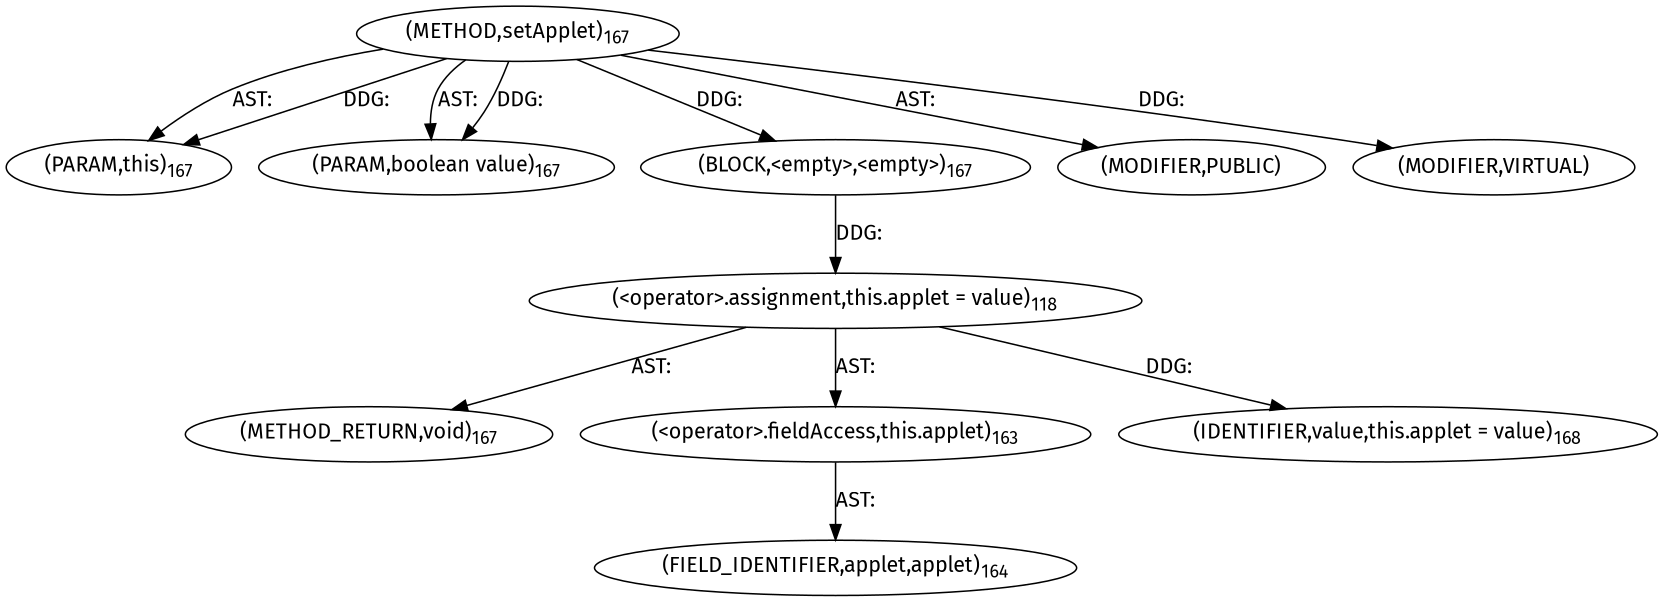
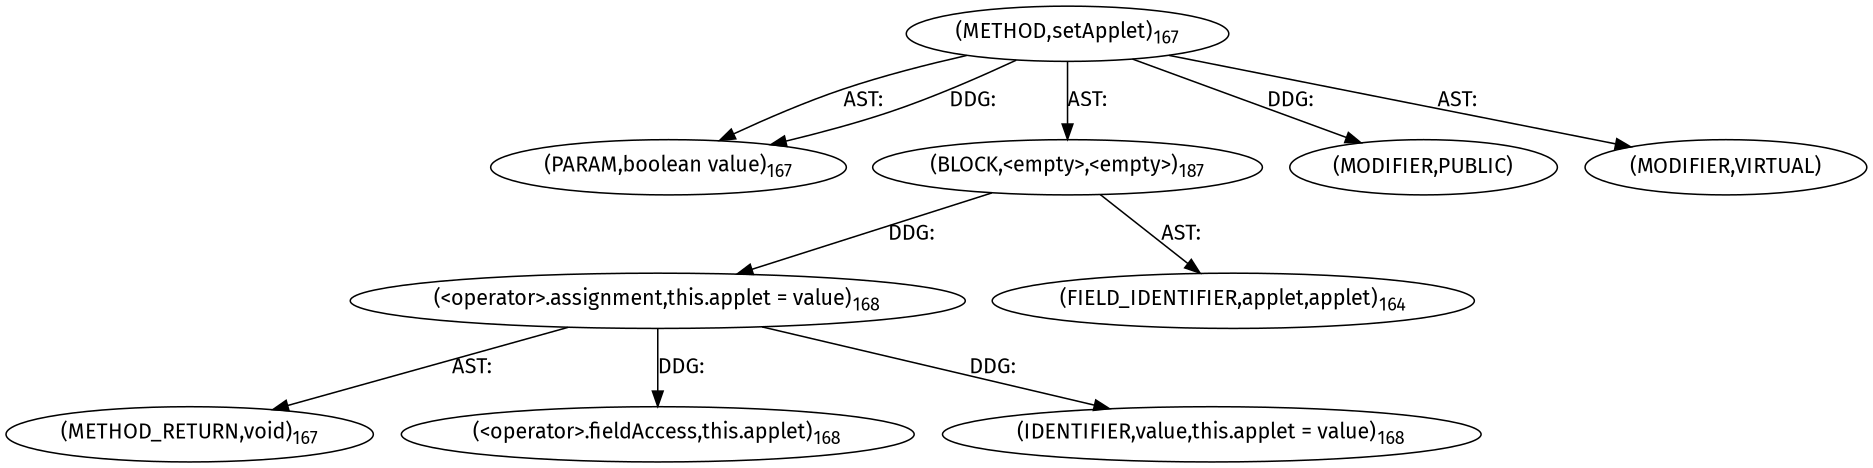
(722, 101) -> (1091, 101)
(918, 101) -> (1293, 101)
(1164, 101) -> (1460, 101)
(960, 165) -> (1192, 165)
(119, 167) -> none
(1045, 299) -> (867, 299)
(859, 368) -> (684, 368)
(1006, 432) -> (828, 432)
(836, 493) -> (1144, 229)
